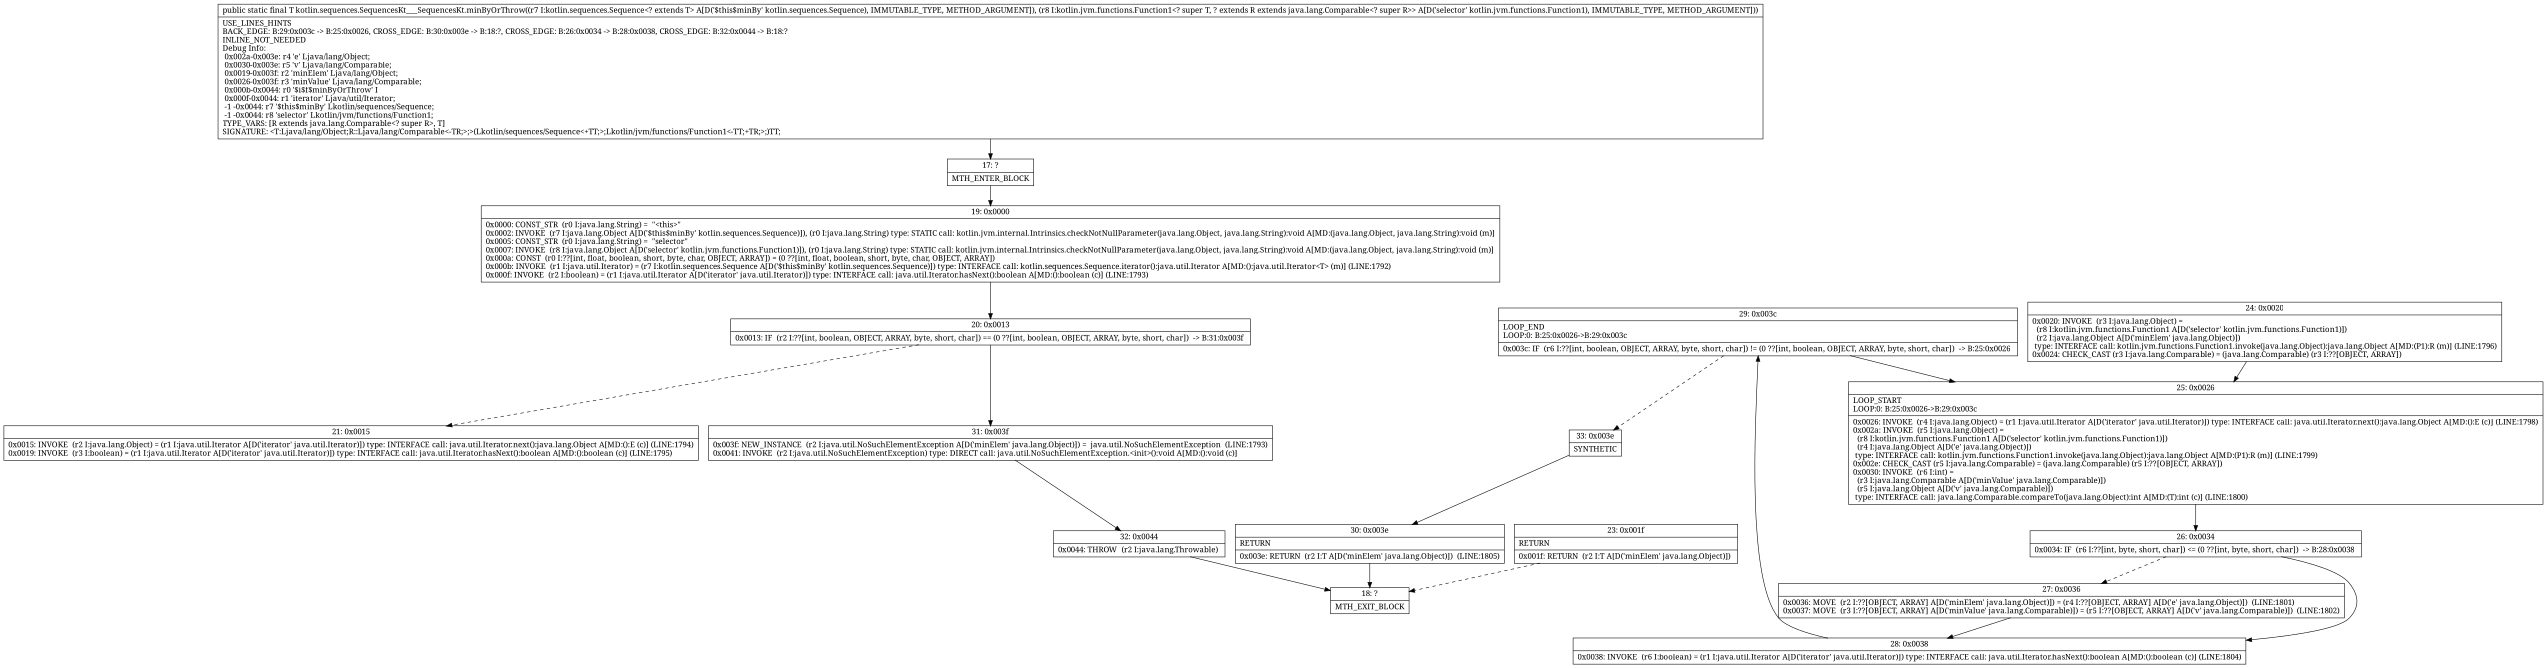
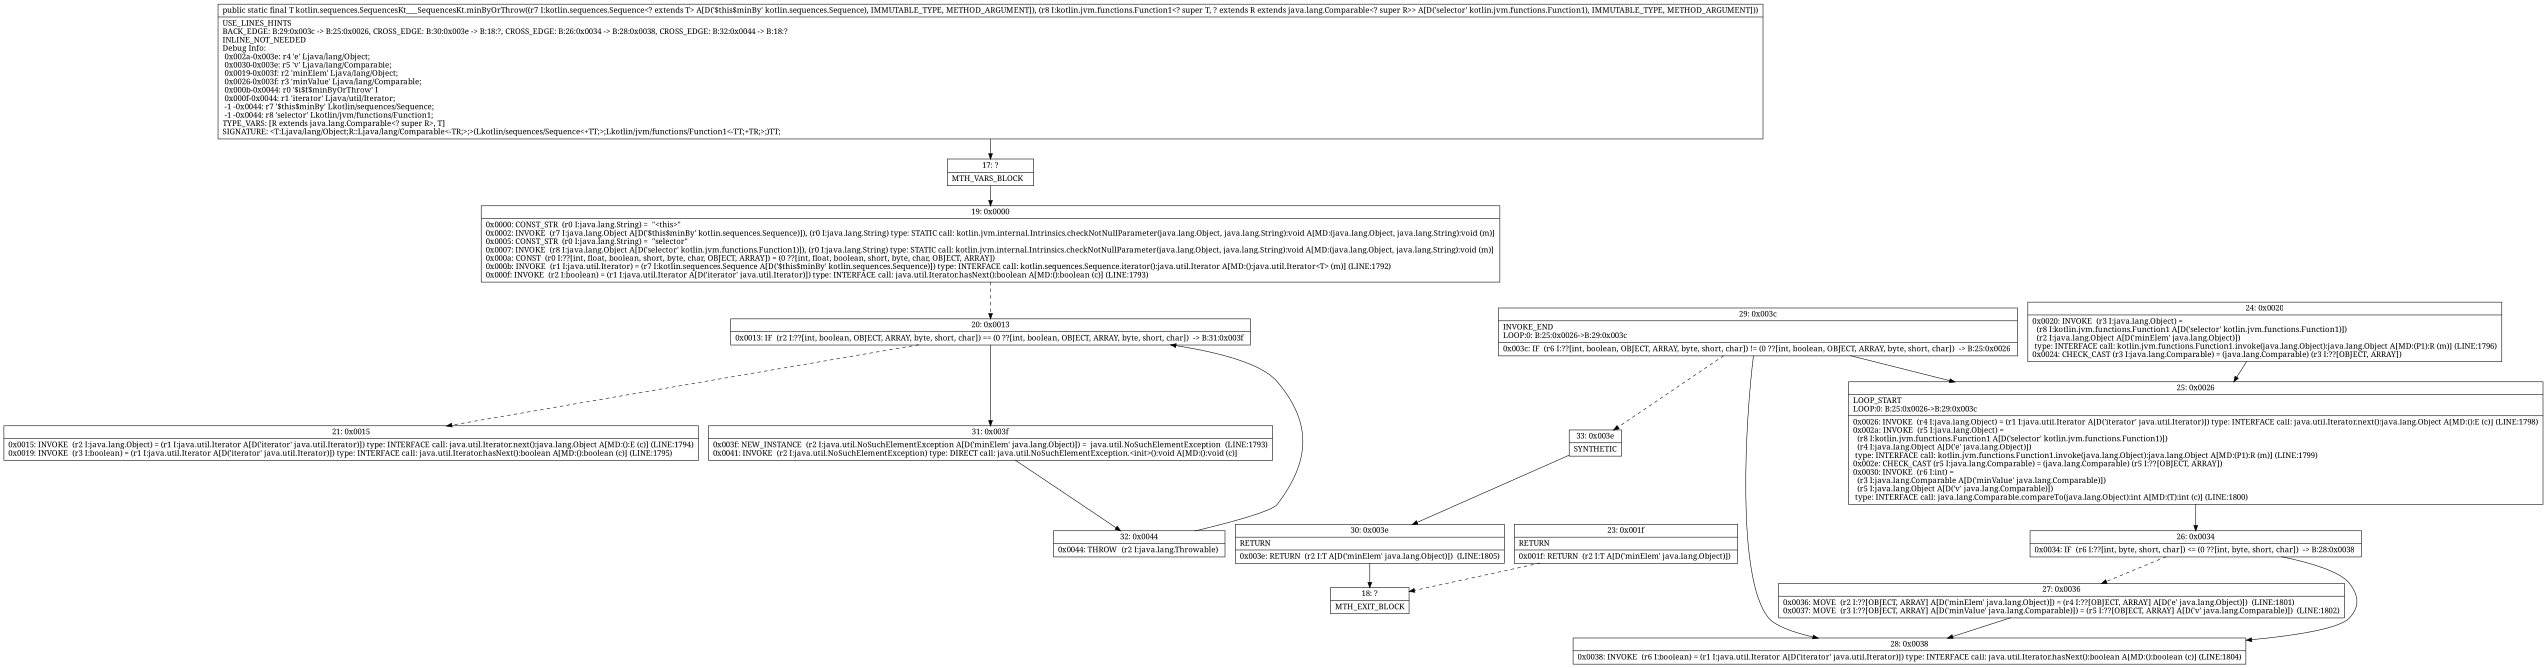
(991, 179) -> (987, 179)
(991, 298) -> (991, 298)
(1524, 327) -> (1528, 327)
(1756, 518) -> (1747, 513)
(1257, 573) -> (1302, 432)
